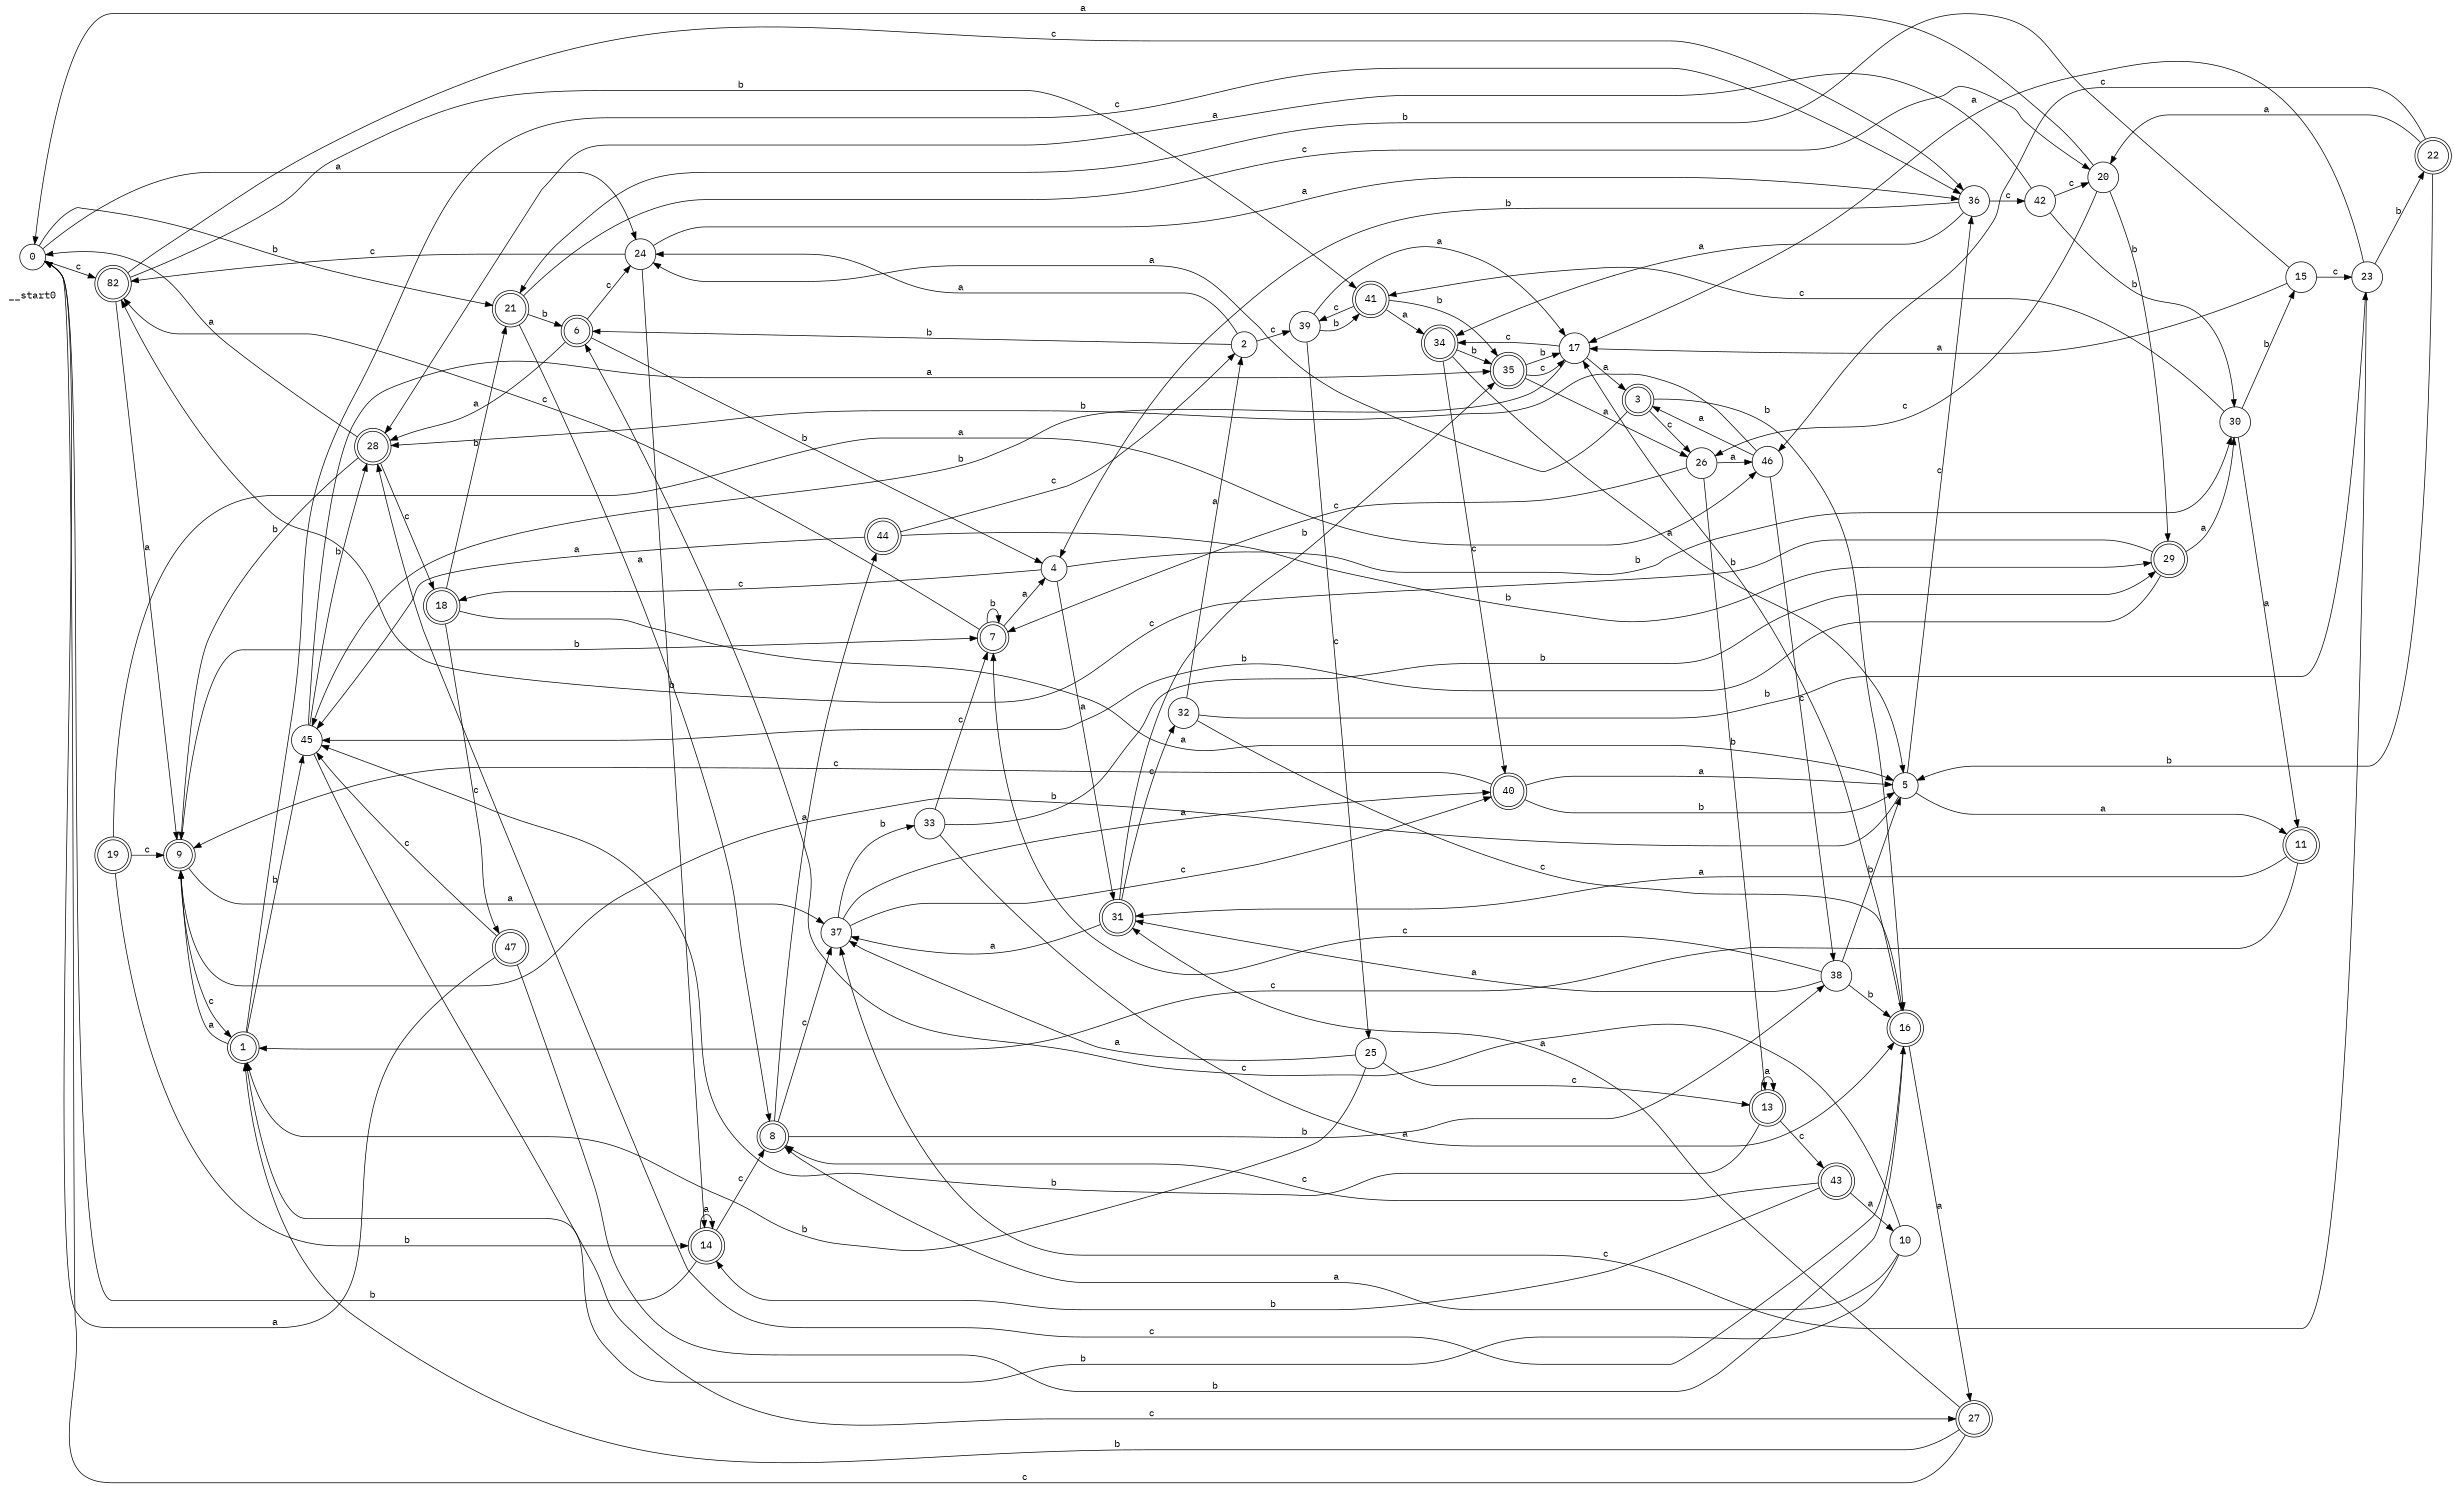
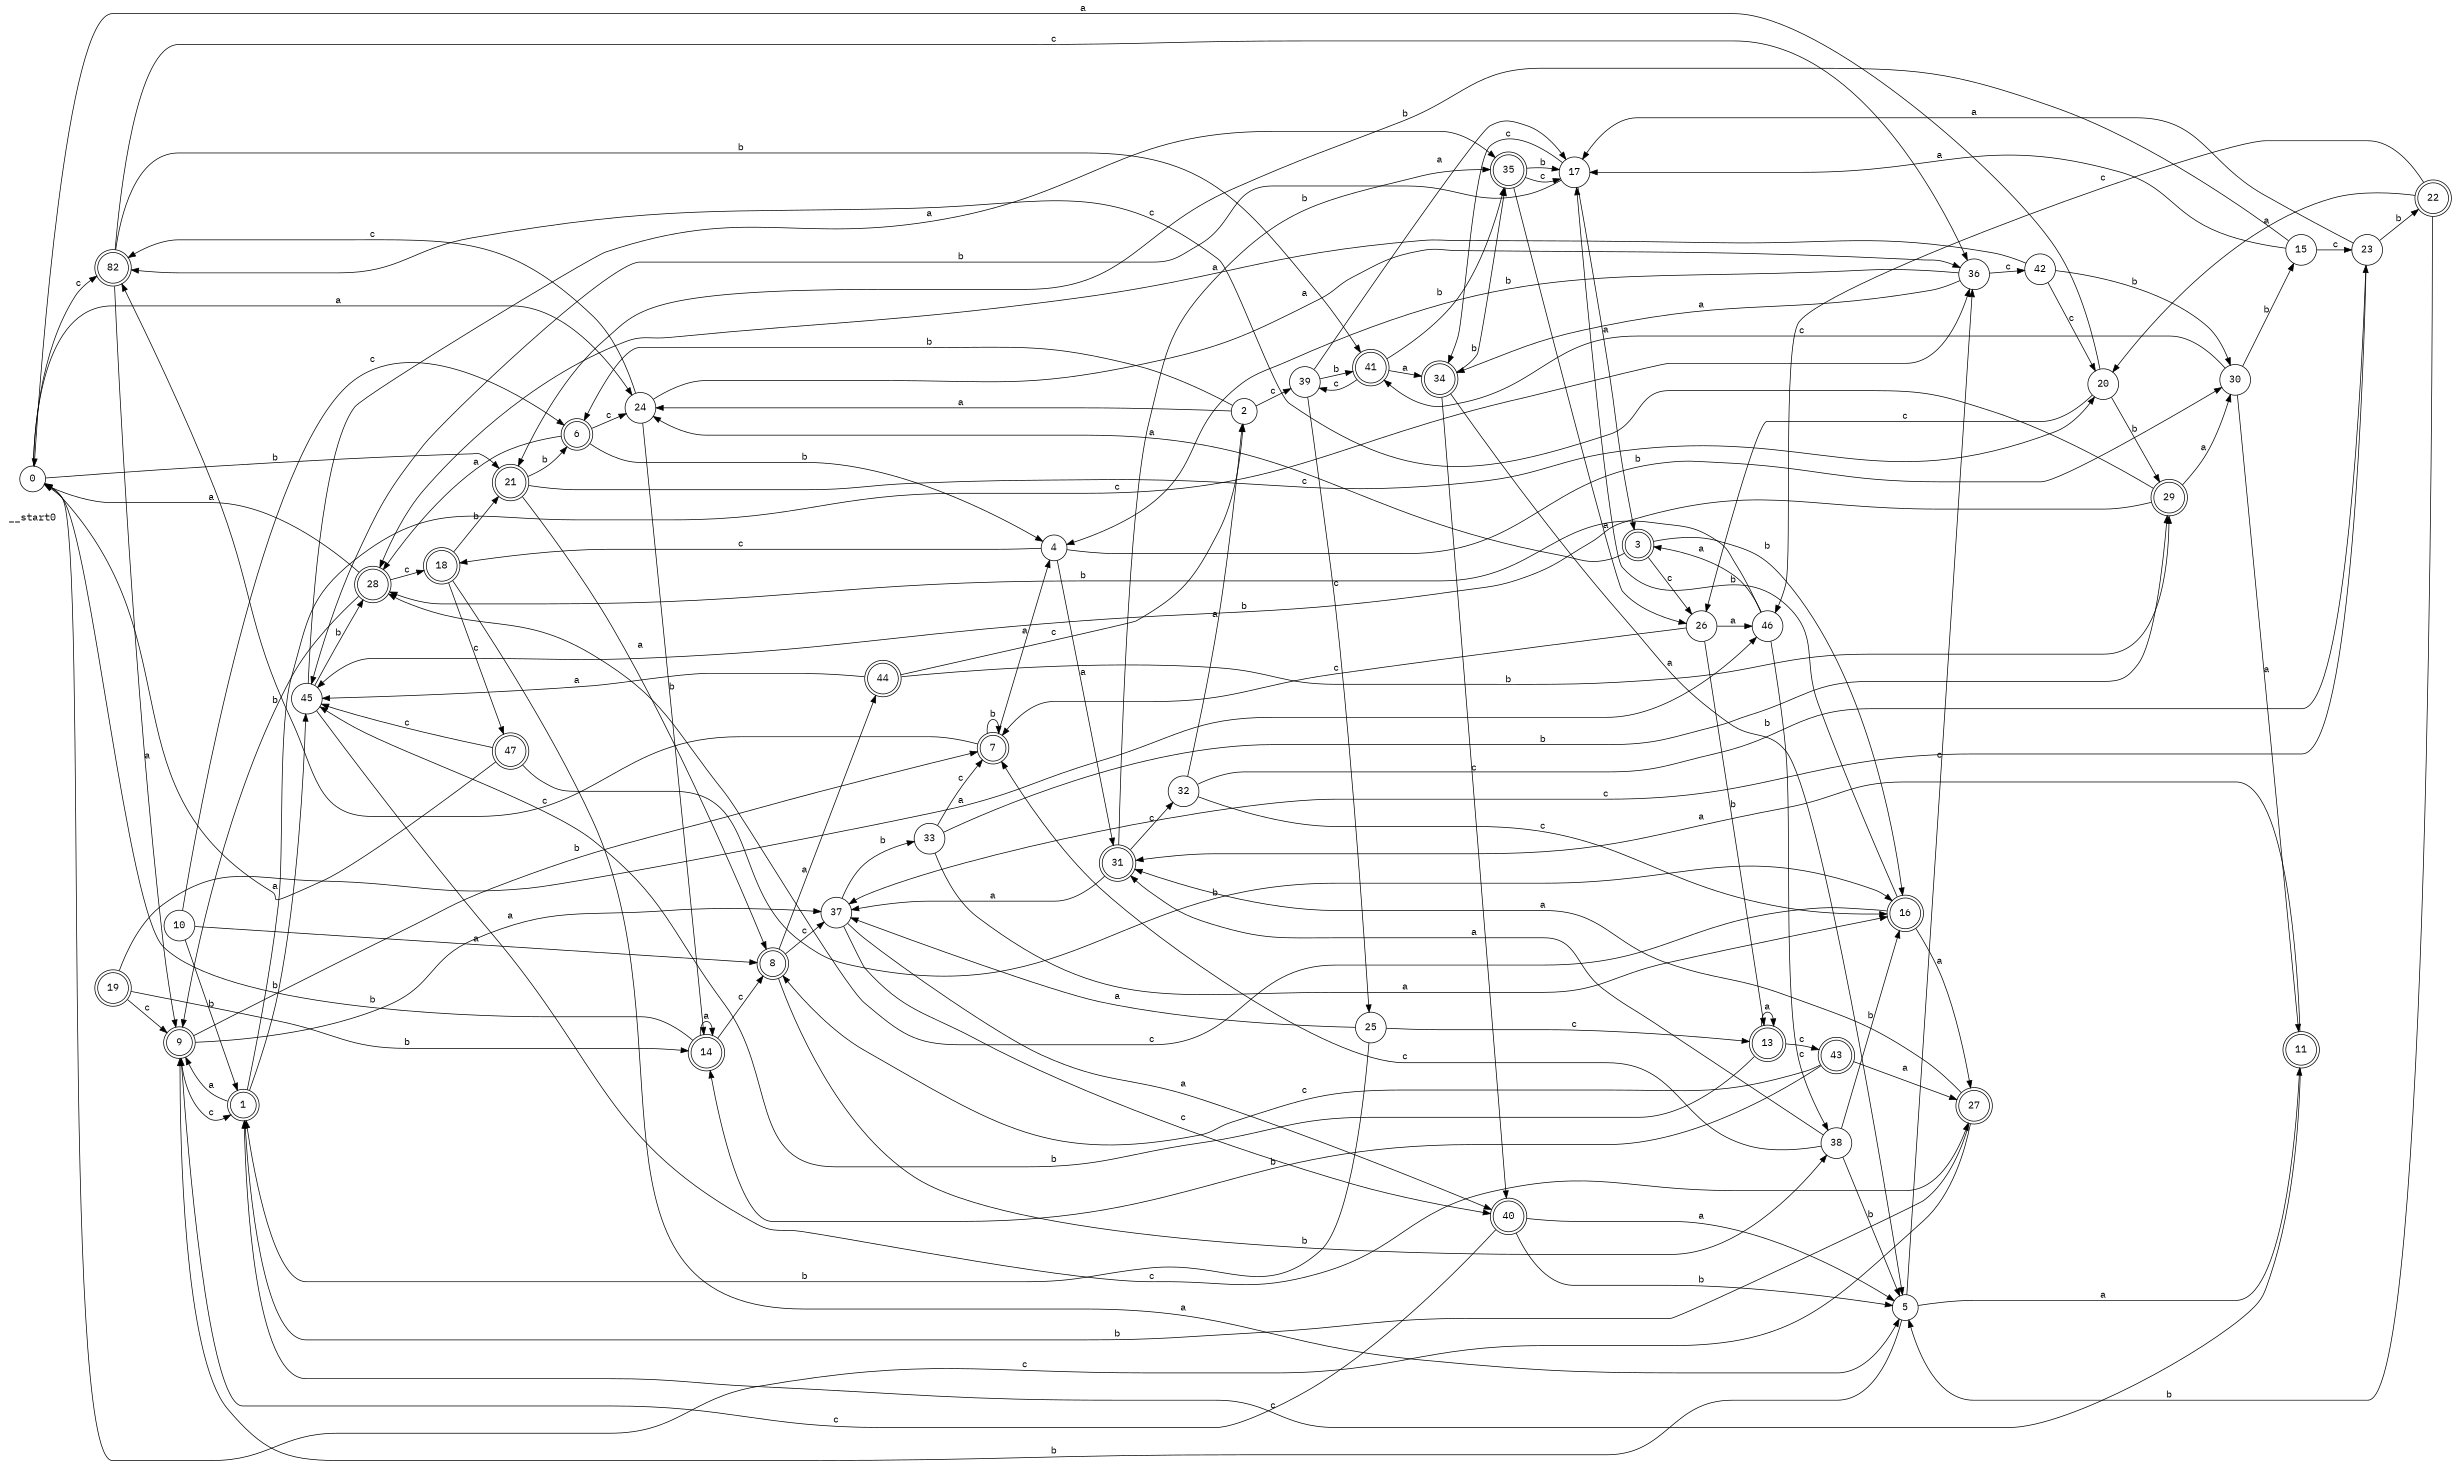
(1869, 1209) -> (1902, 1079)
